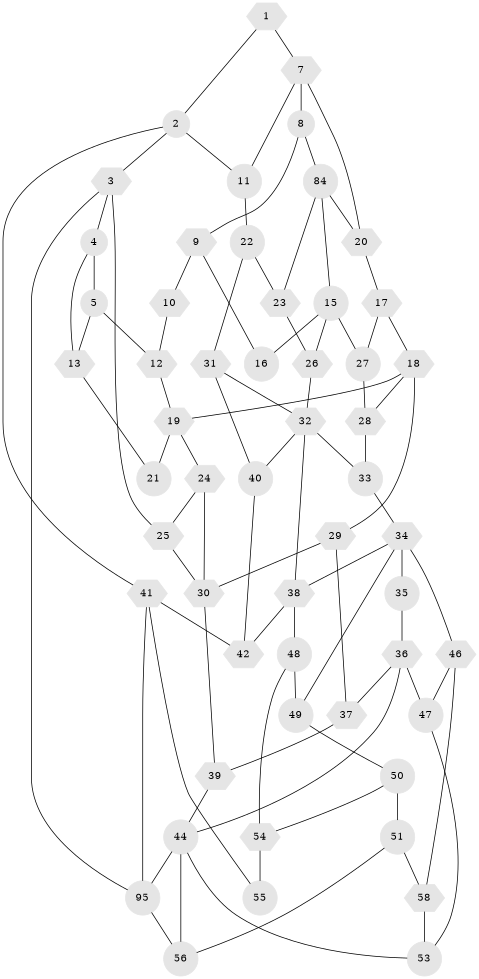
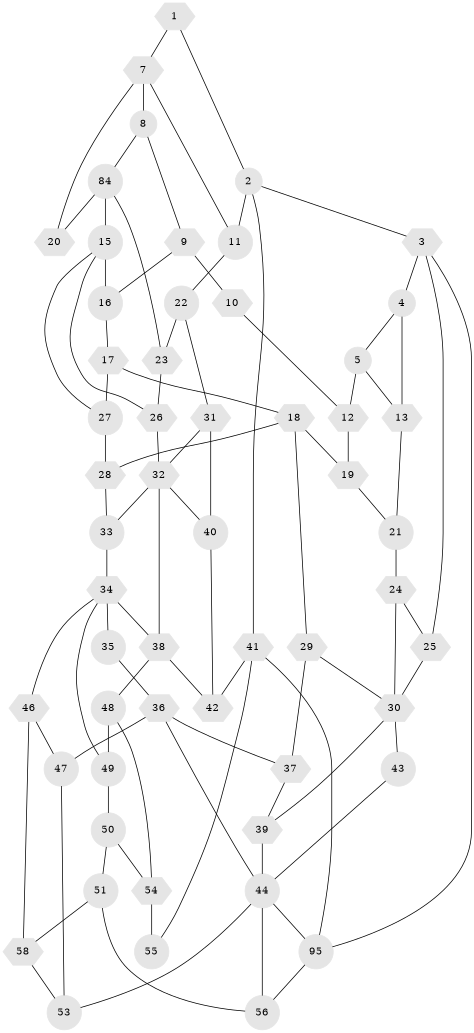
(372, 273) -> (107, 334)
(189, 450) -> (396, 563)
none -> (398, 769)
